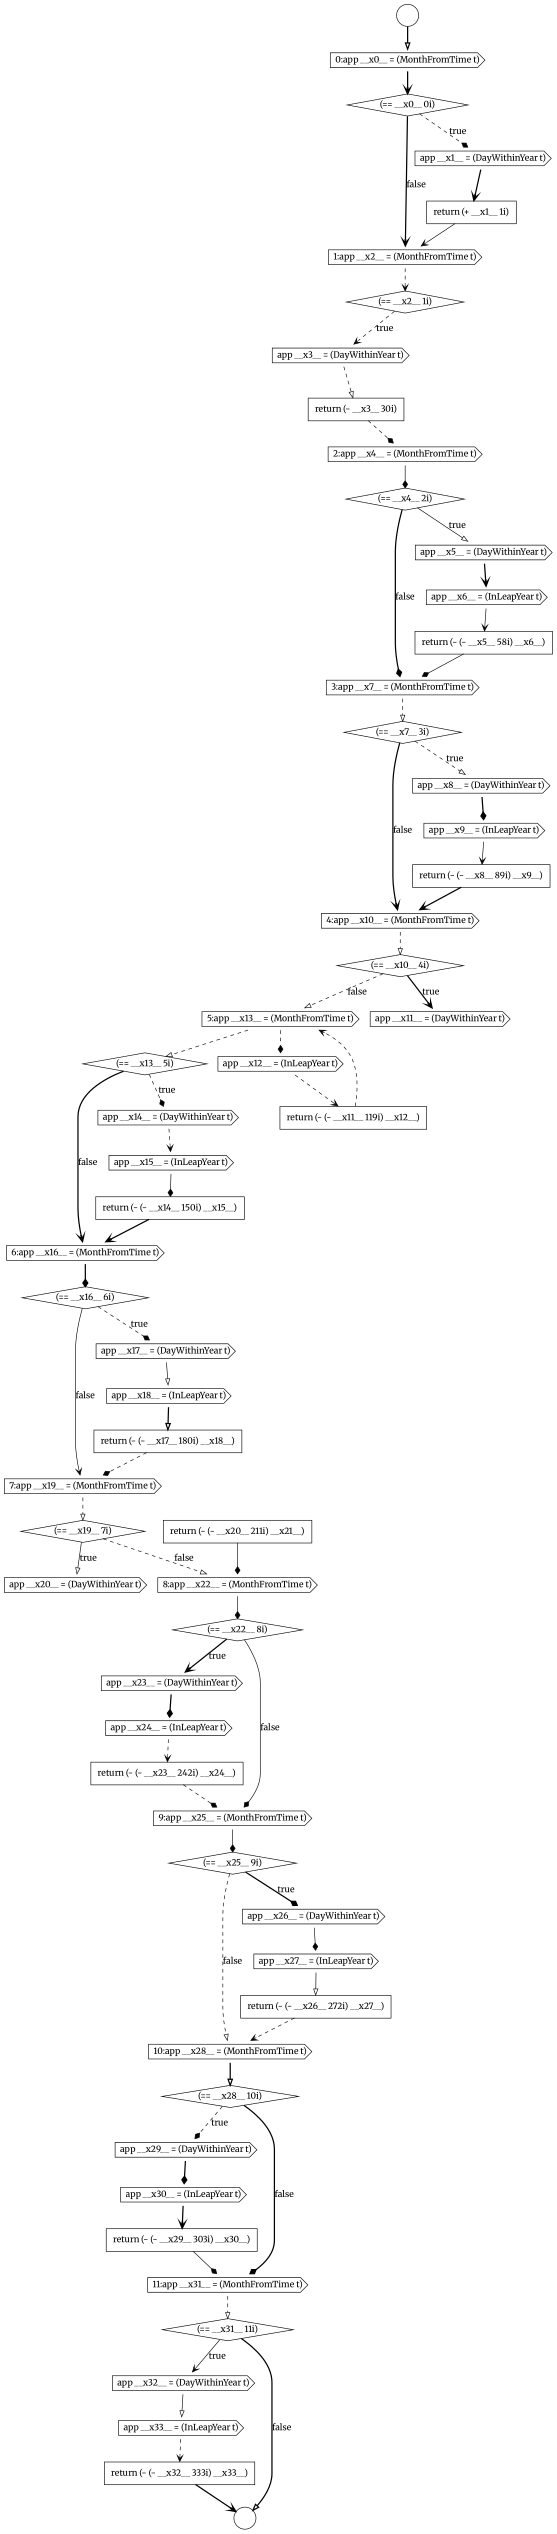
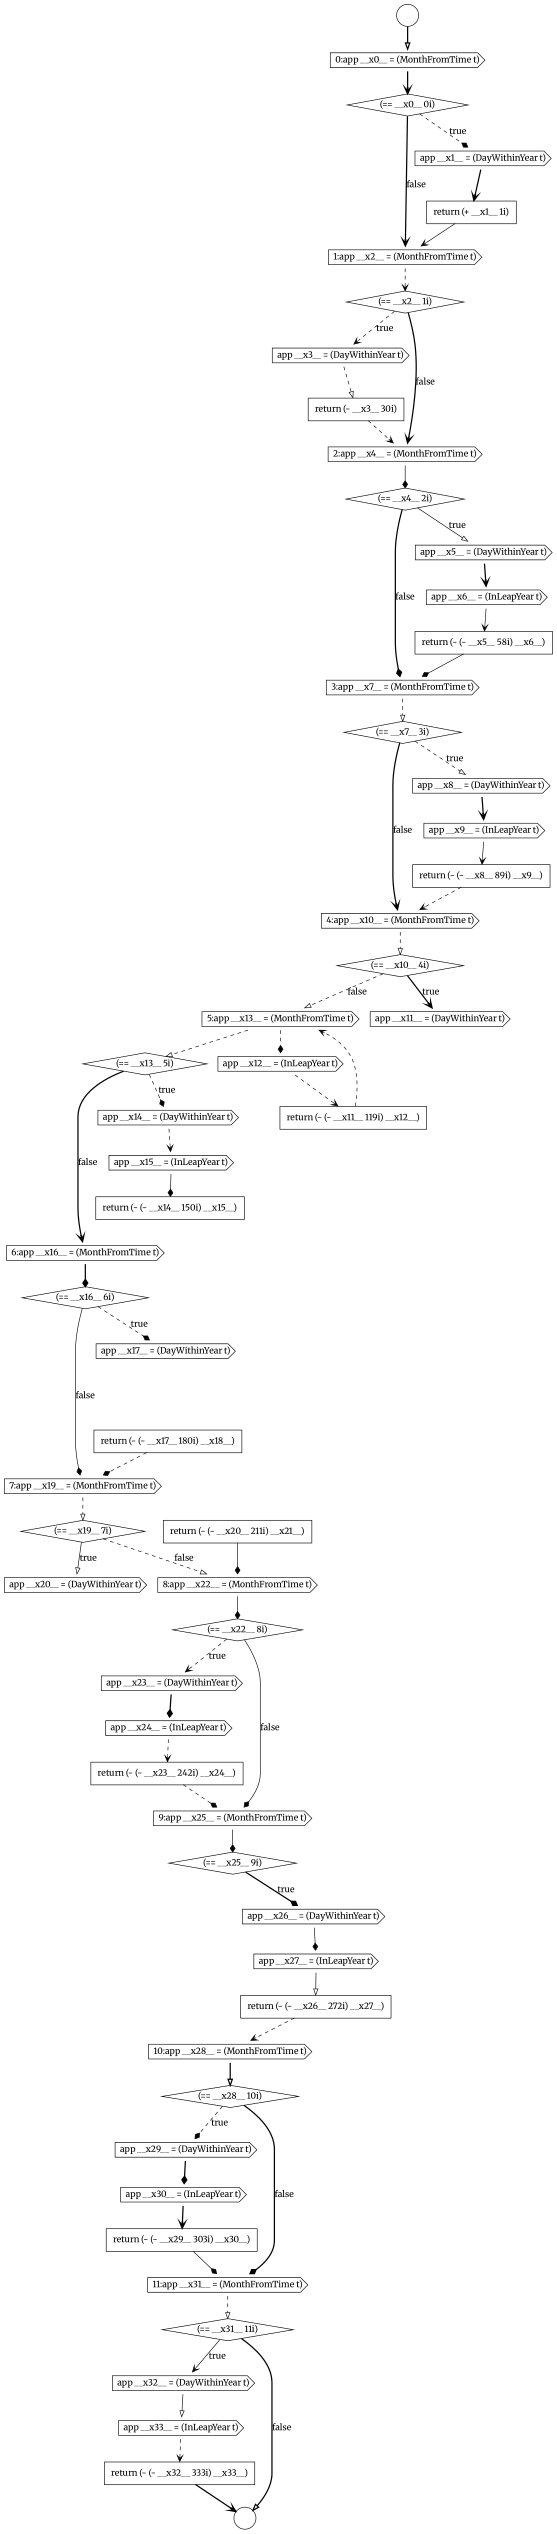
none -> (416, 375)
(378, 430) -> (378, 430)
(483, 805) -> (483, 805)
(443, 897) -> (443, 897)
(130, 1229) -> none
(76, 1388) -> (76, 1388)
(169, 1396) -> none
(208, 1654) -> (208, 1654)
(223, 1954) -> none
